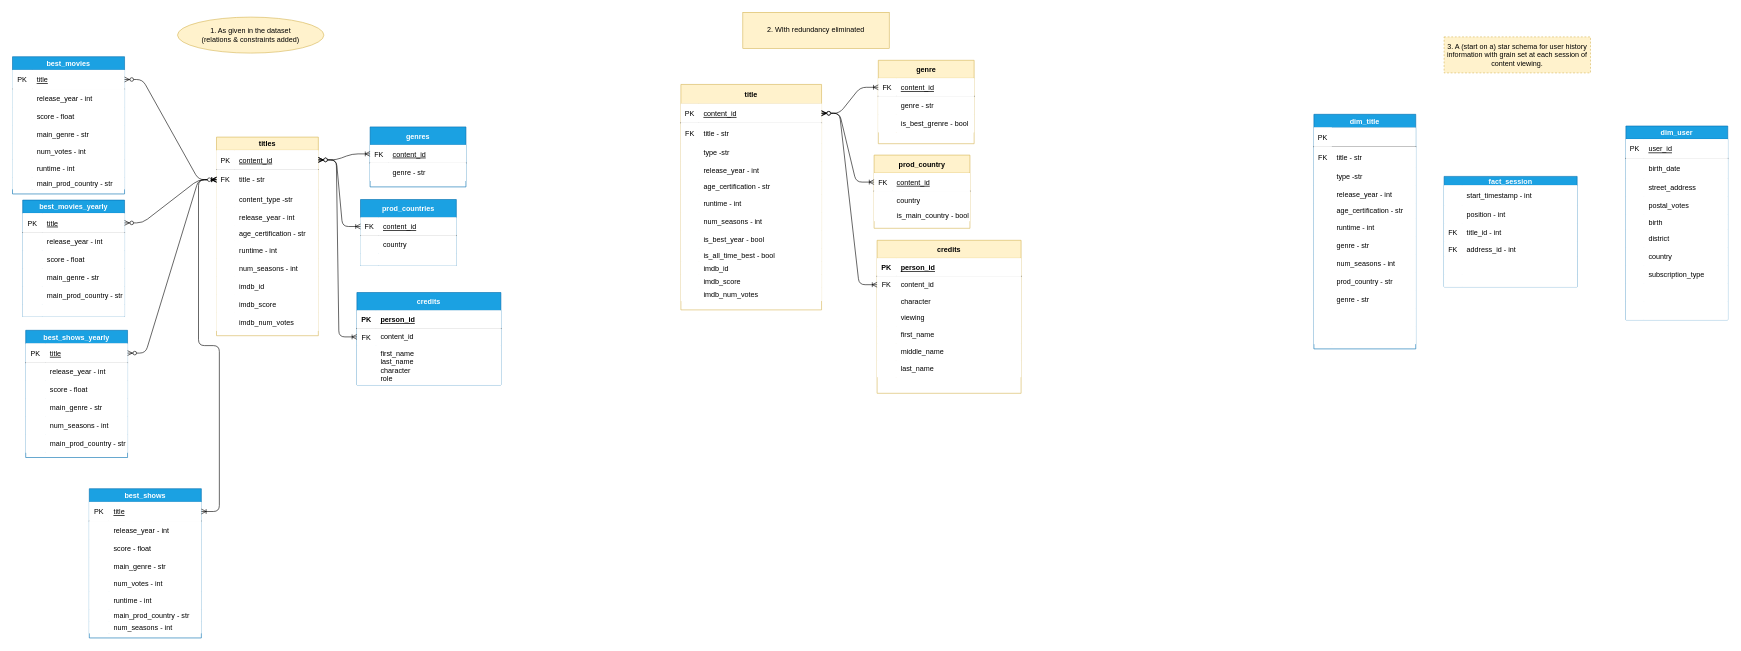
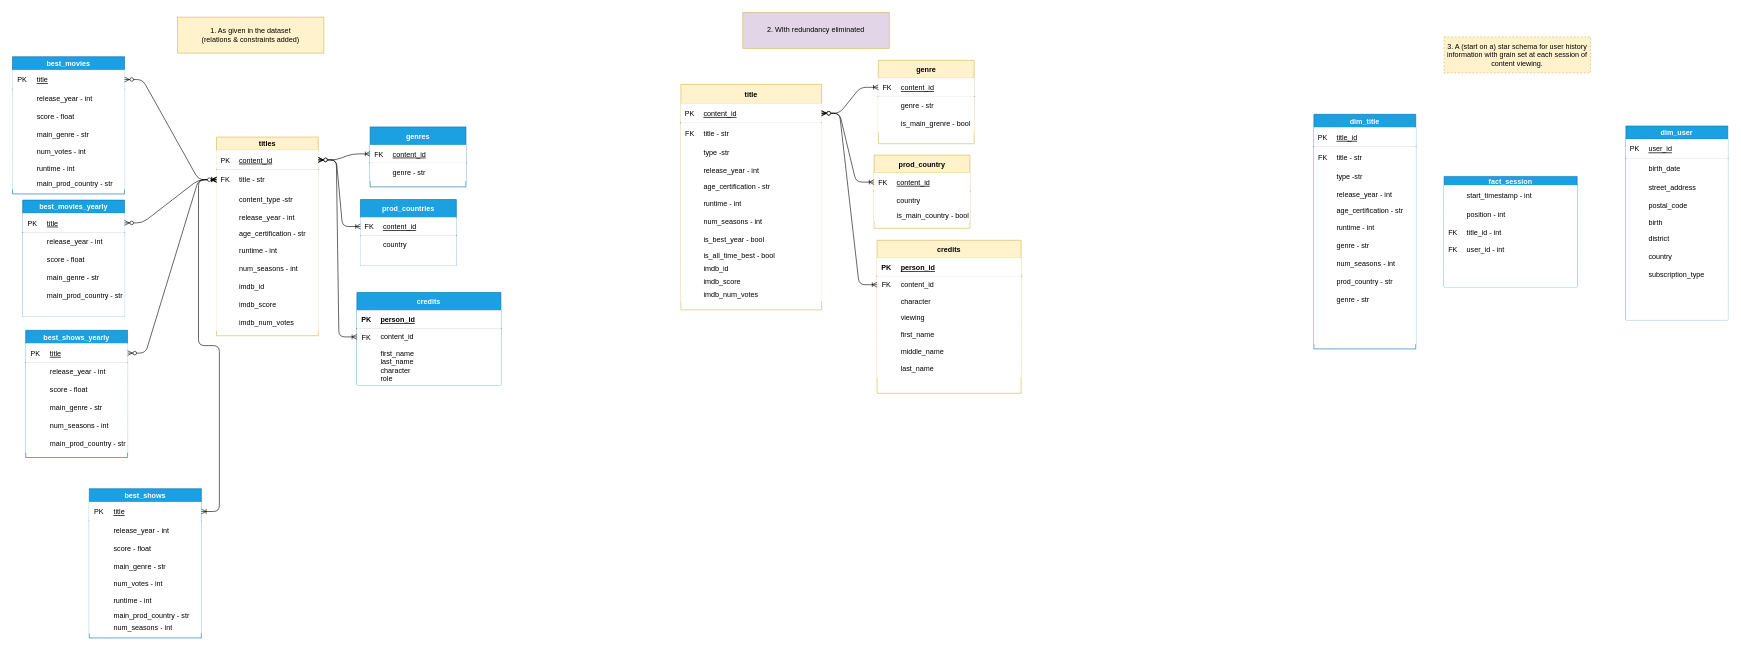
(816, 30) -> (816, 30)
(251, 35) -> (251, 35)
(939, 124) -> (938, 124)
none -> (1374, 137)
(1671, 206) -> (1669, 206)
(1495, 250) -> (1489, 250)
